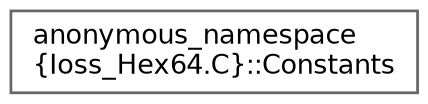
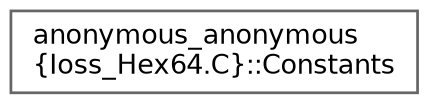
(214, 52) -> (214, 52)
